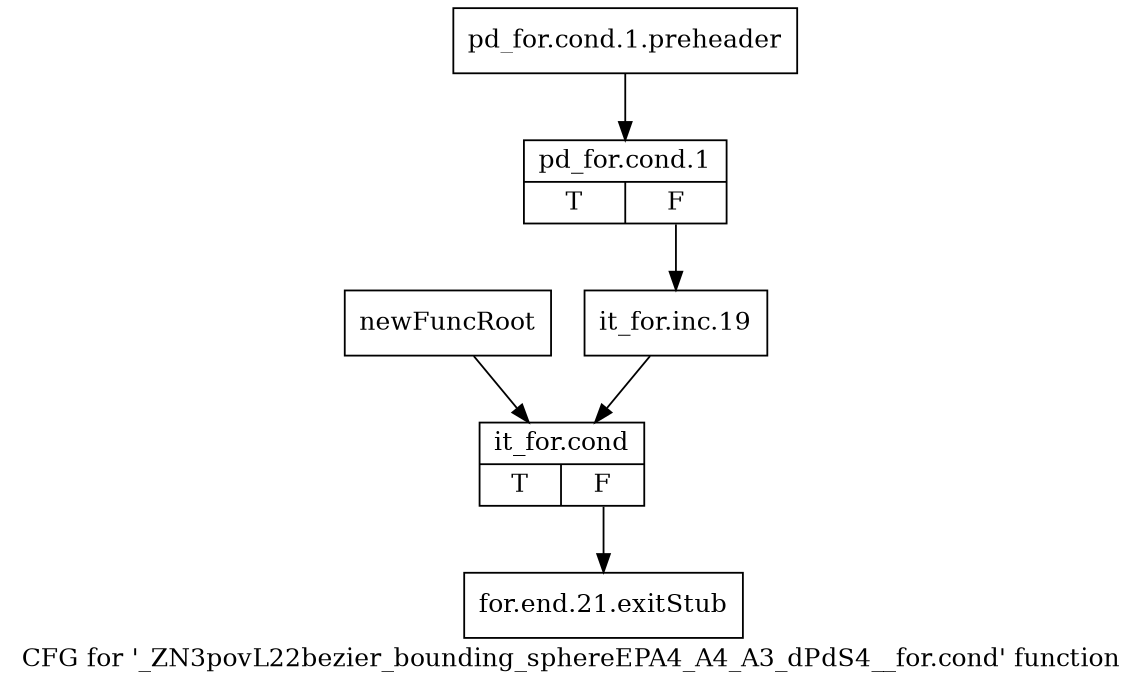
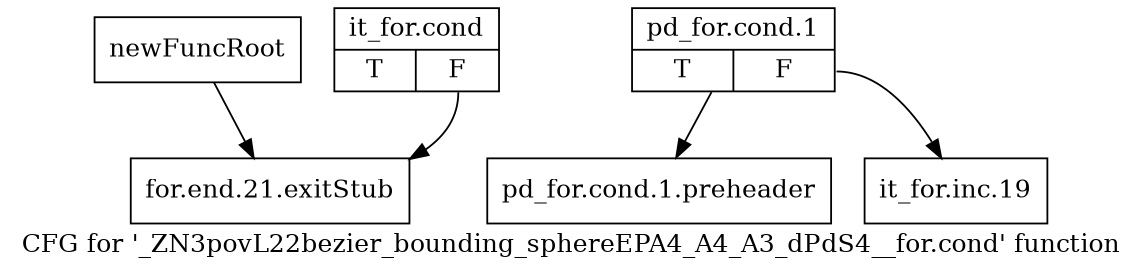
(625, 98) -> (698, 117)
(495, 382) -> (230, 112)
(629, 382) -> none
